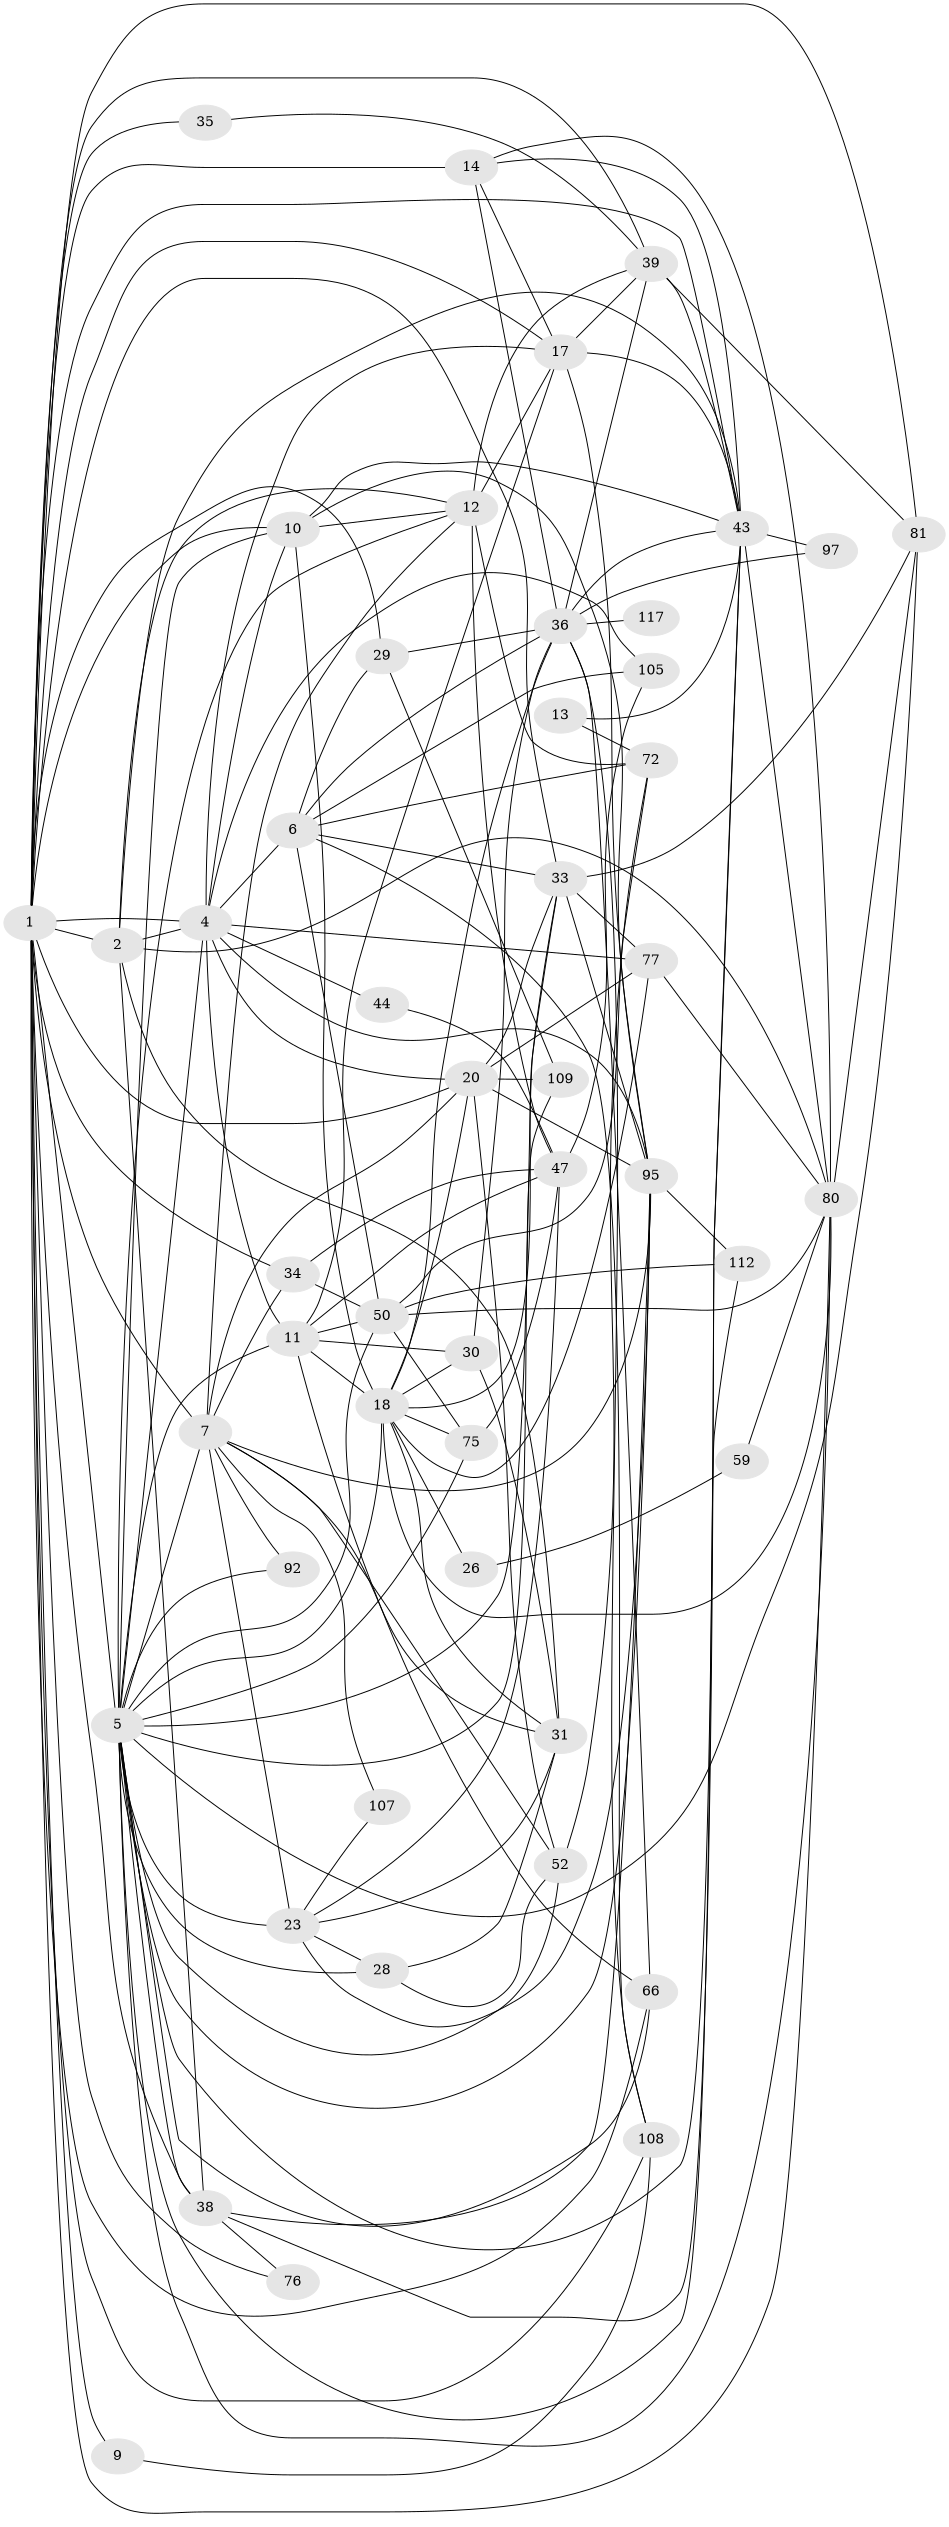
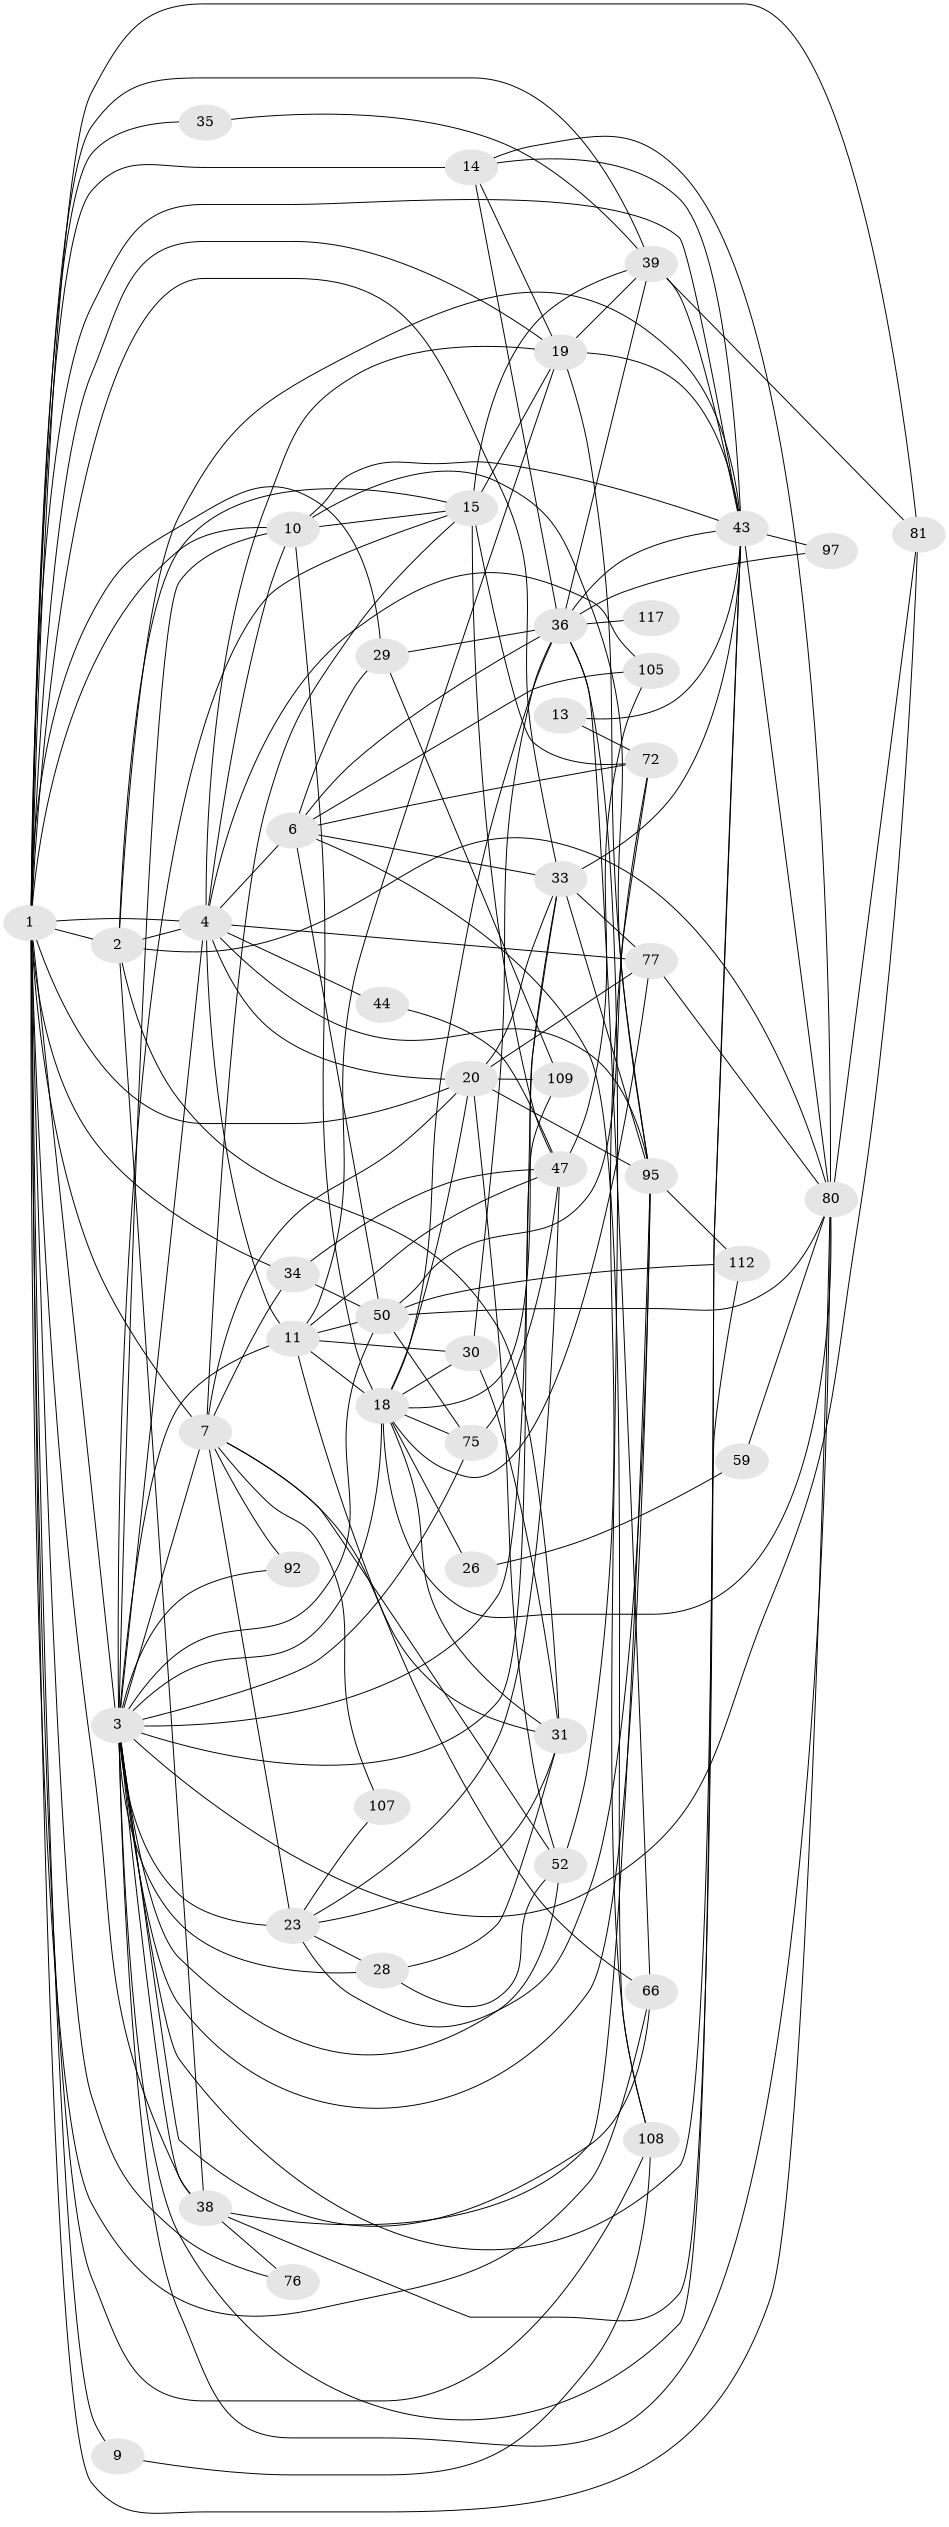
(561, 352) -> (561, 352)
(471, 508) -> (471, 508)
(781, 750) -> (706, 732)
(561, 1455) -> none
(118, 1725) -> (118, 1725)
